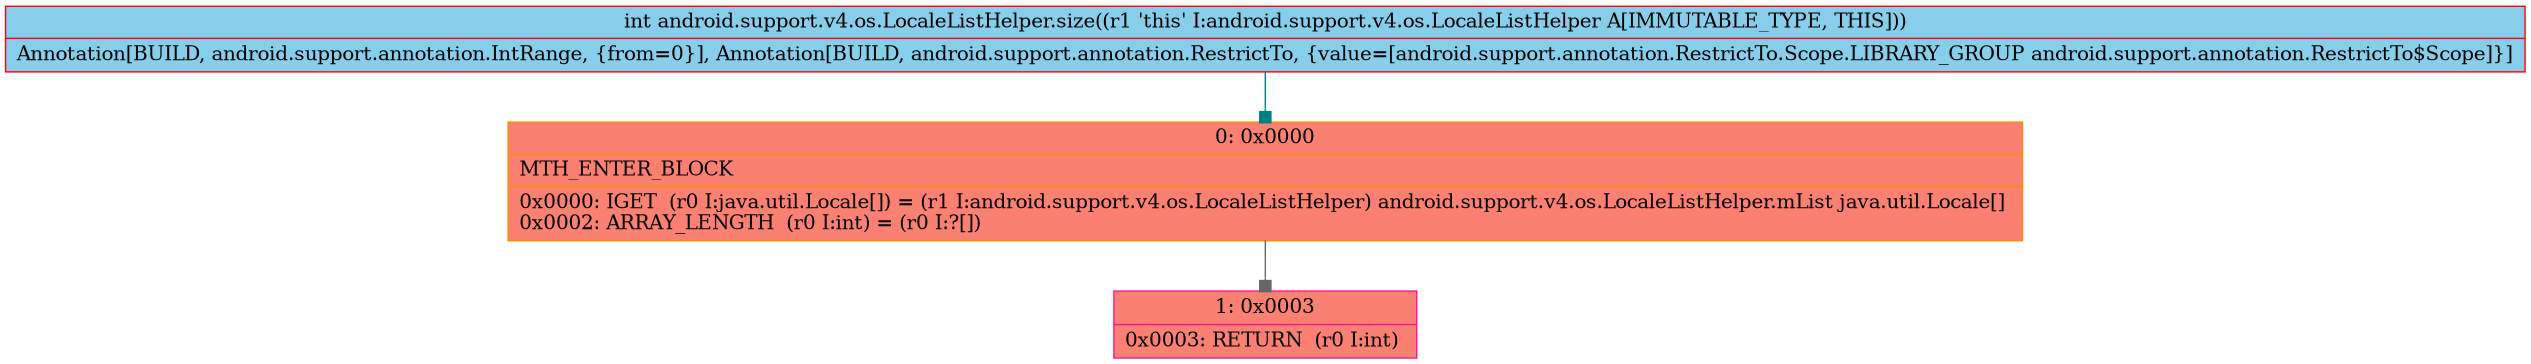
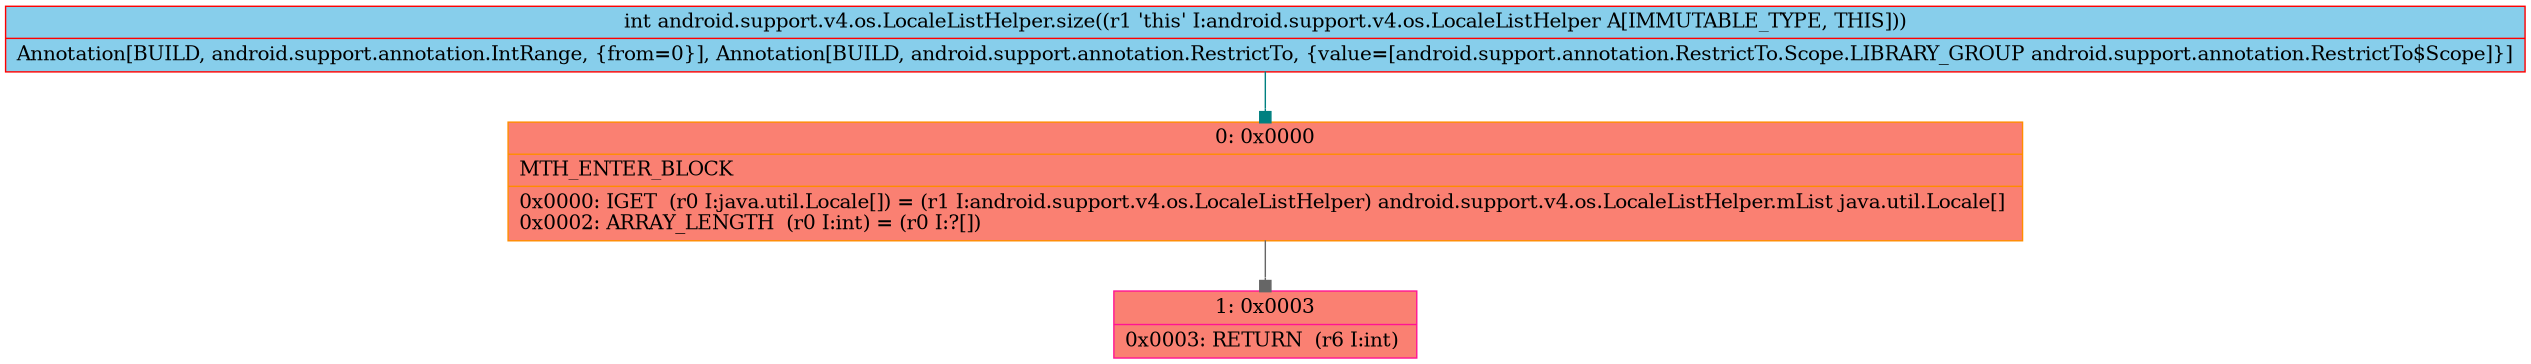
(1265, 341) -> (1265, 341)
